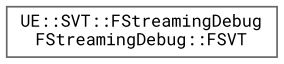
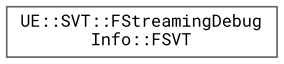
(142, 32) -> (142, 32)
